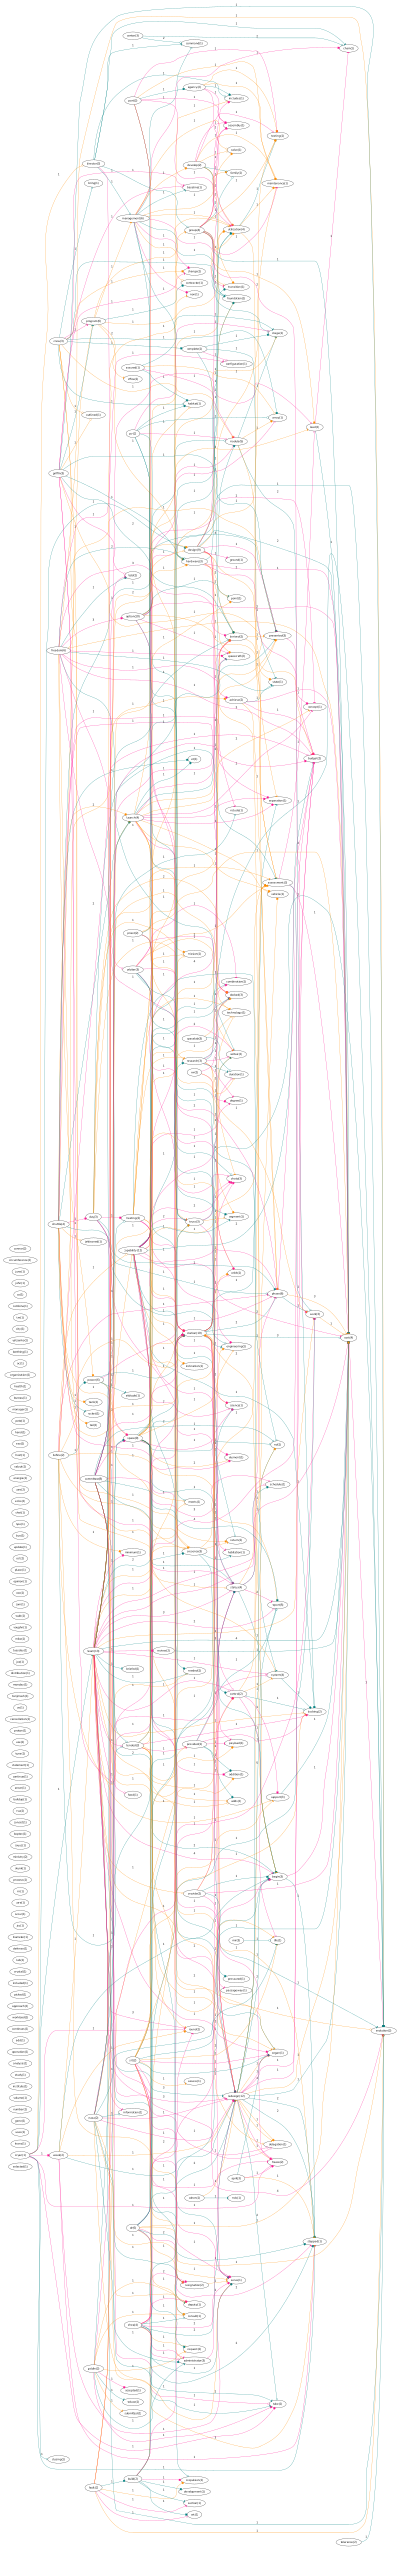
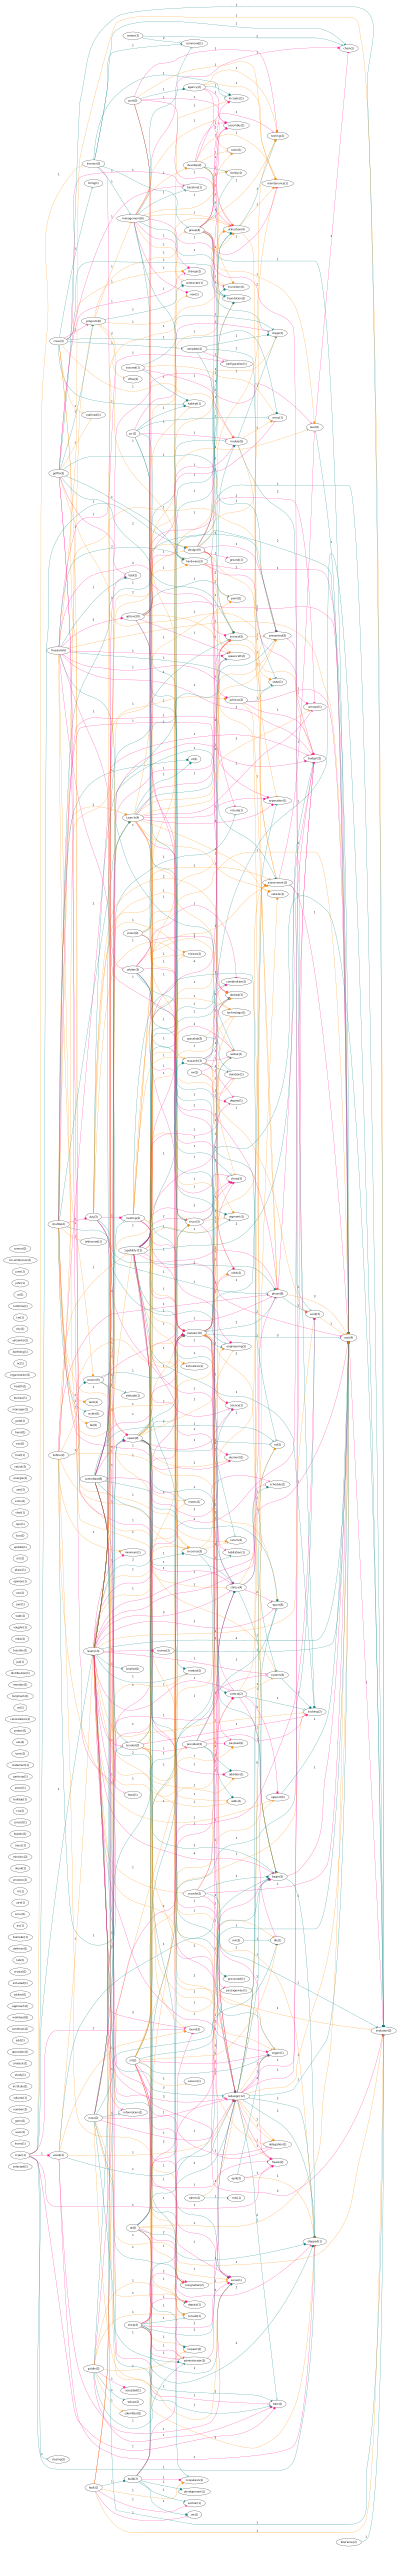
(121, 345) -> (121, 345)
